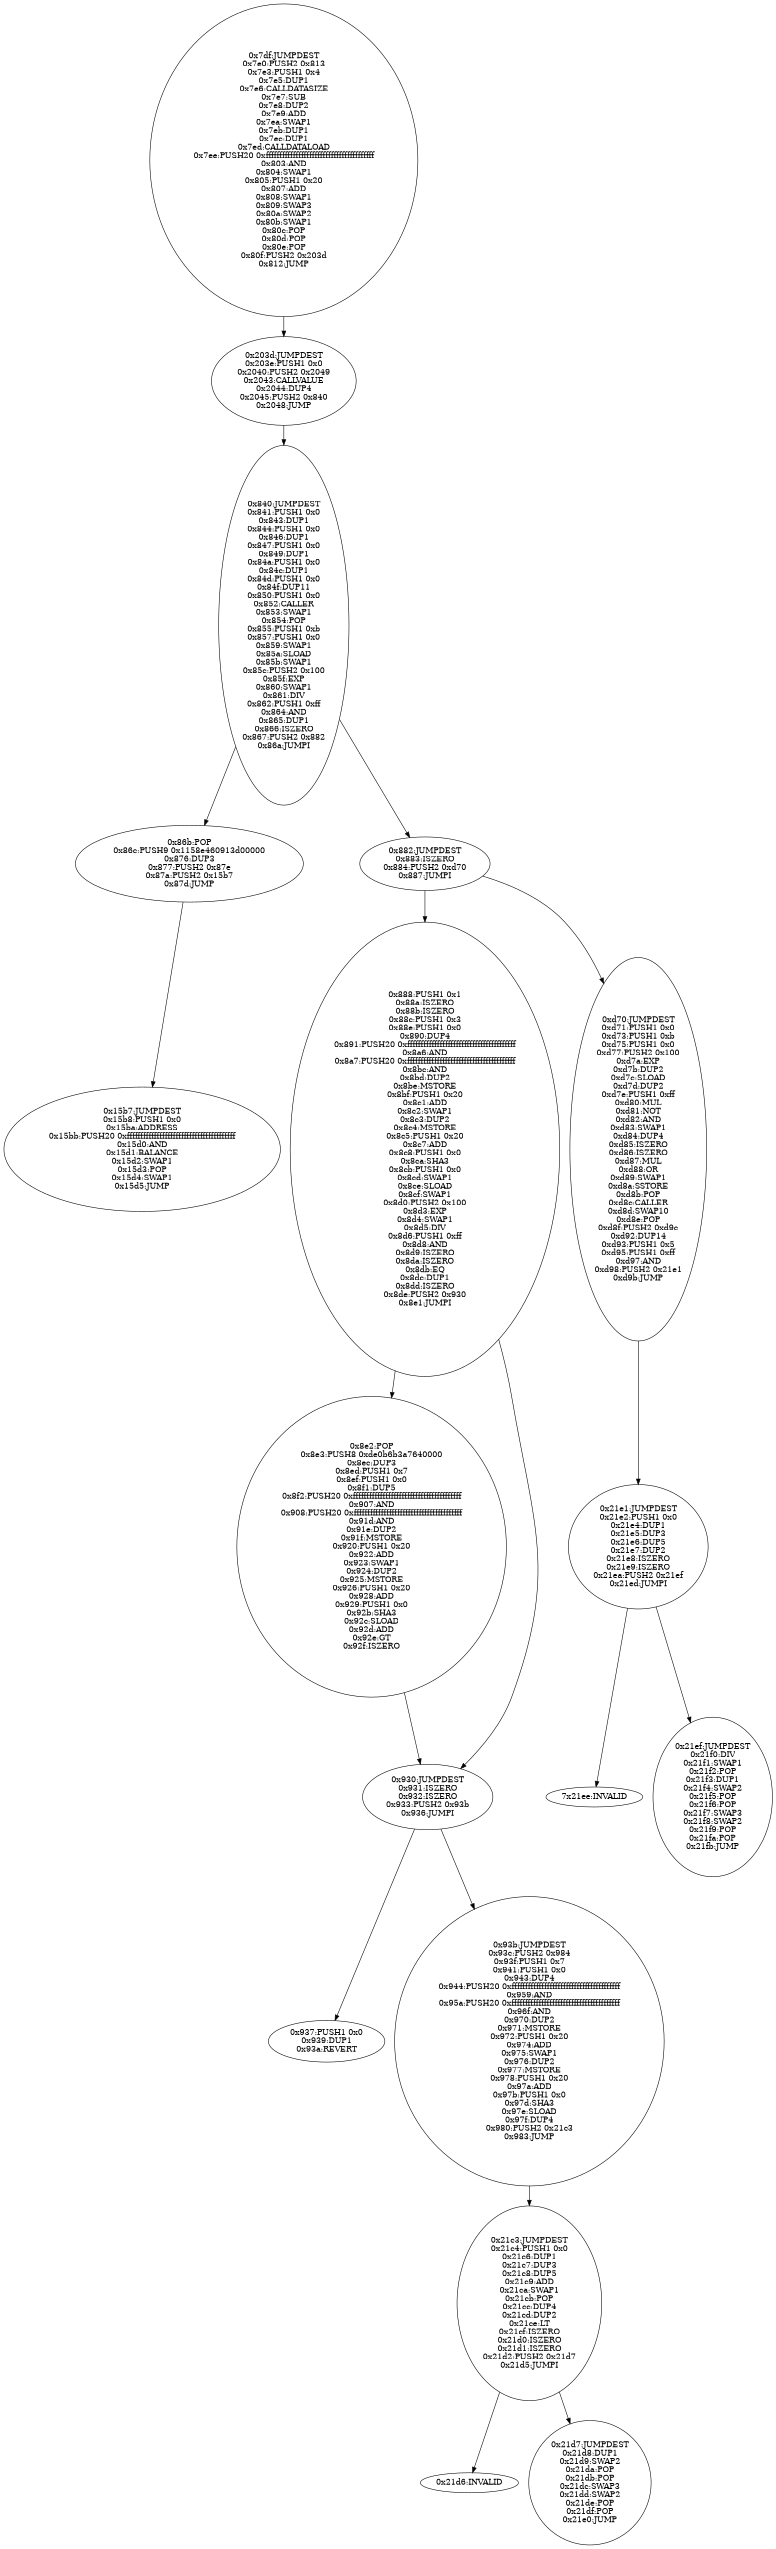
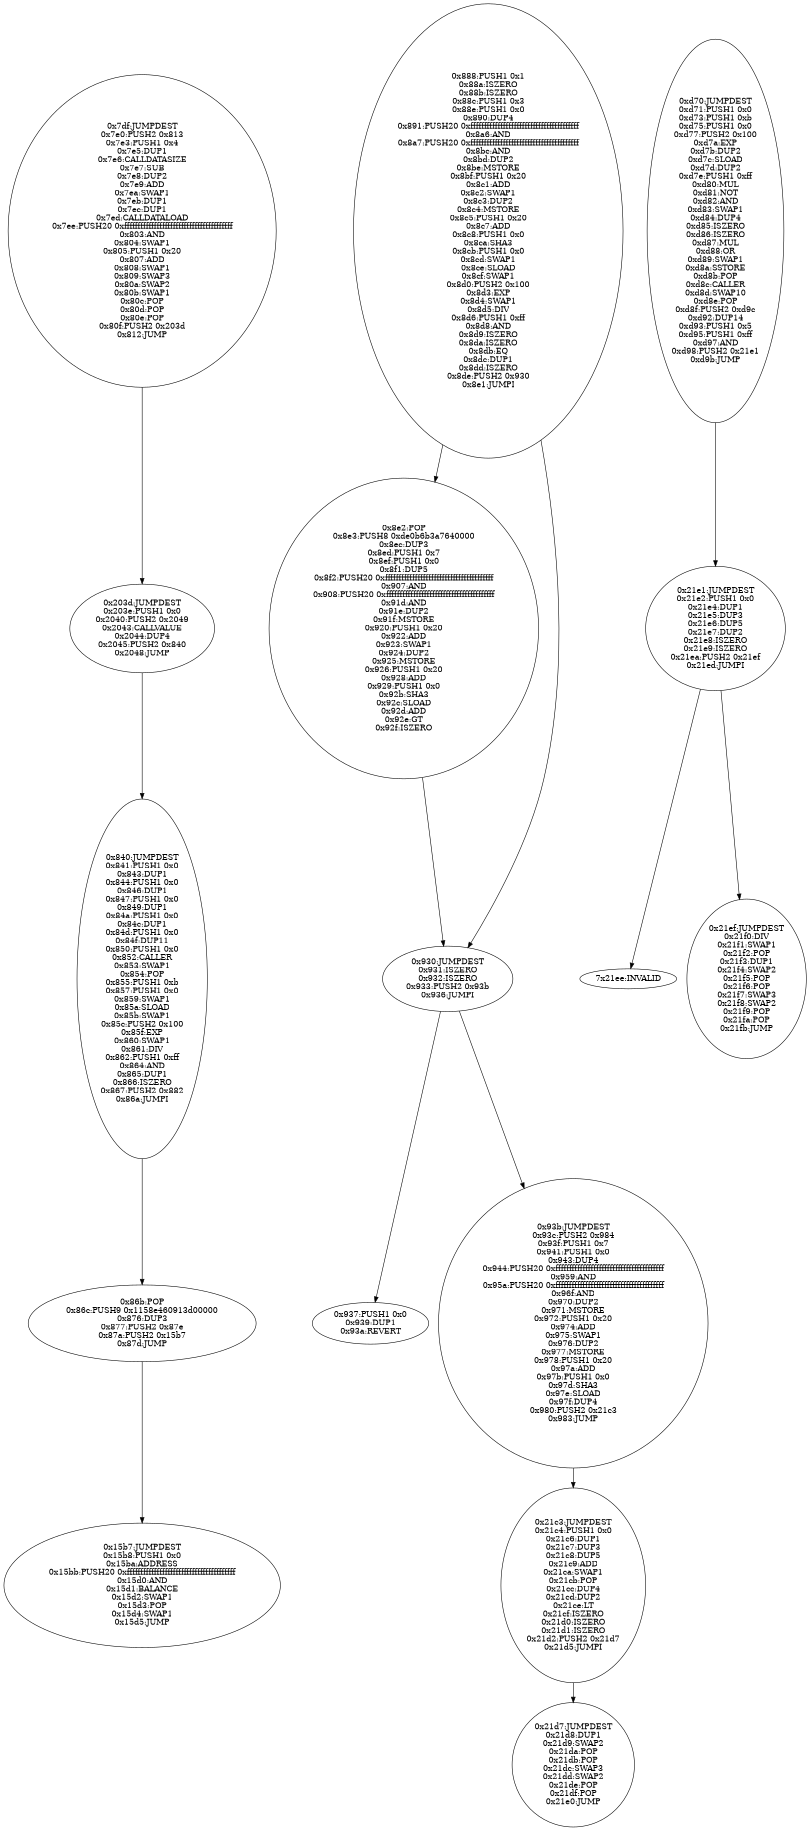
(425, 864) -> none
(469, 2483) -> none
